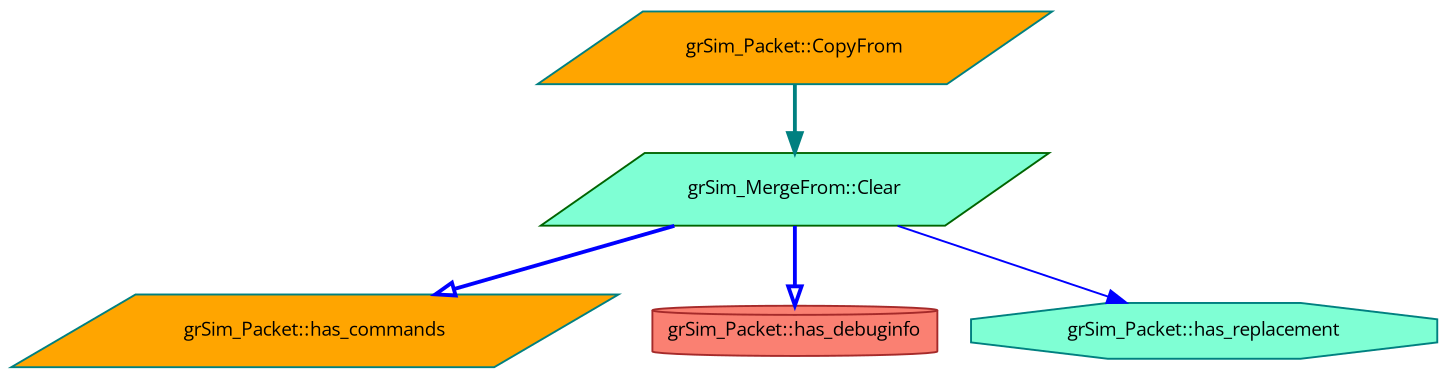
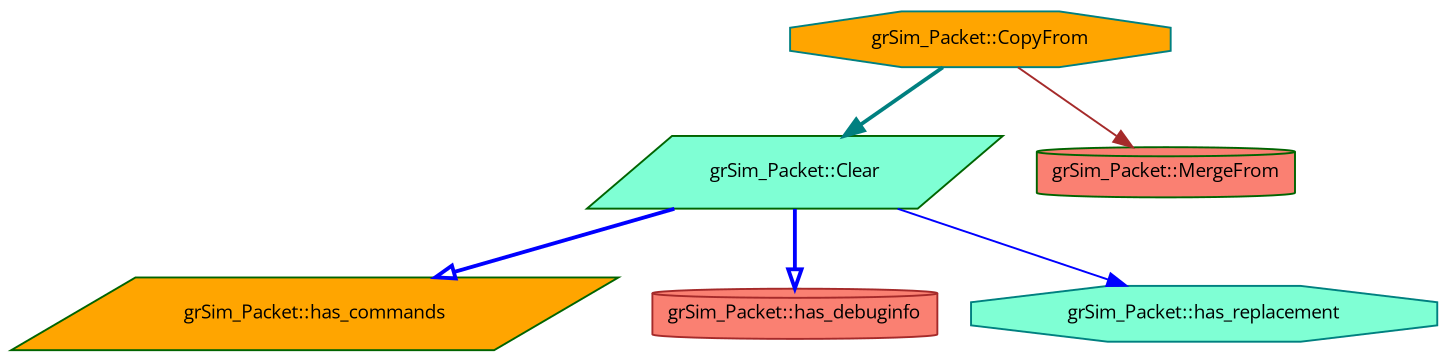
(795, 48) -> (980, 39)
none -> (1166, 172)
(795, 189) -> (795, 172)
(315, 331) -> (315, 314)
